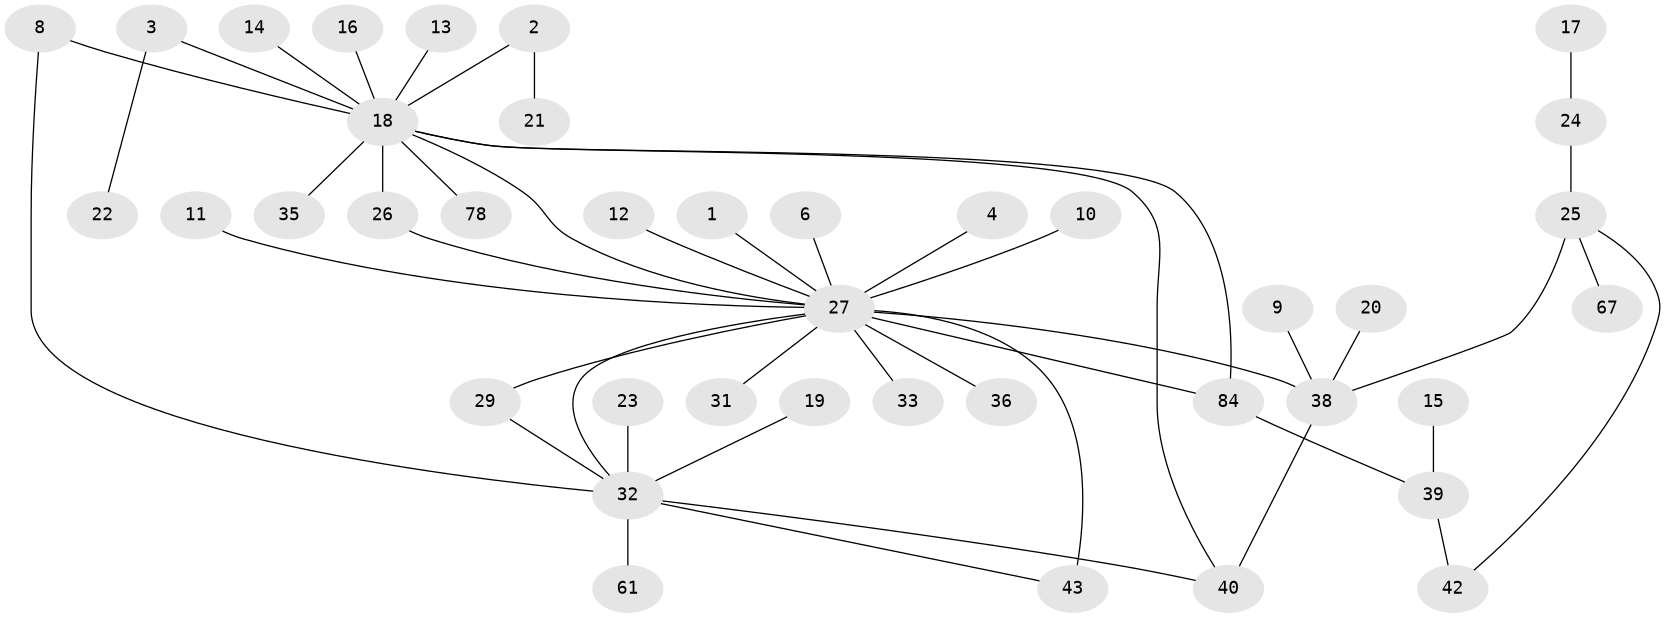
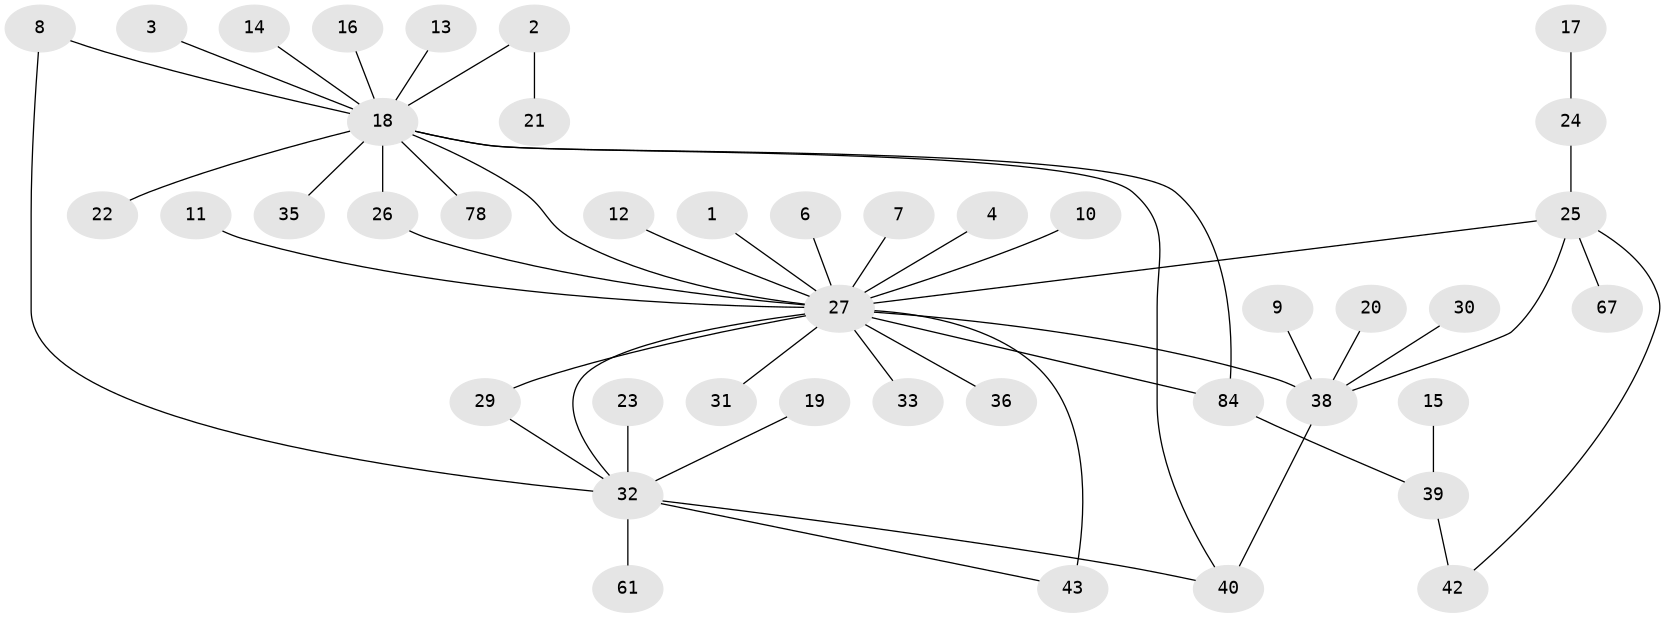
(127, 122) -> (239, 162)
none -> (899, 215)
none -> (1205, 262)
none -> (1465, 309)
